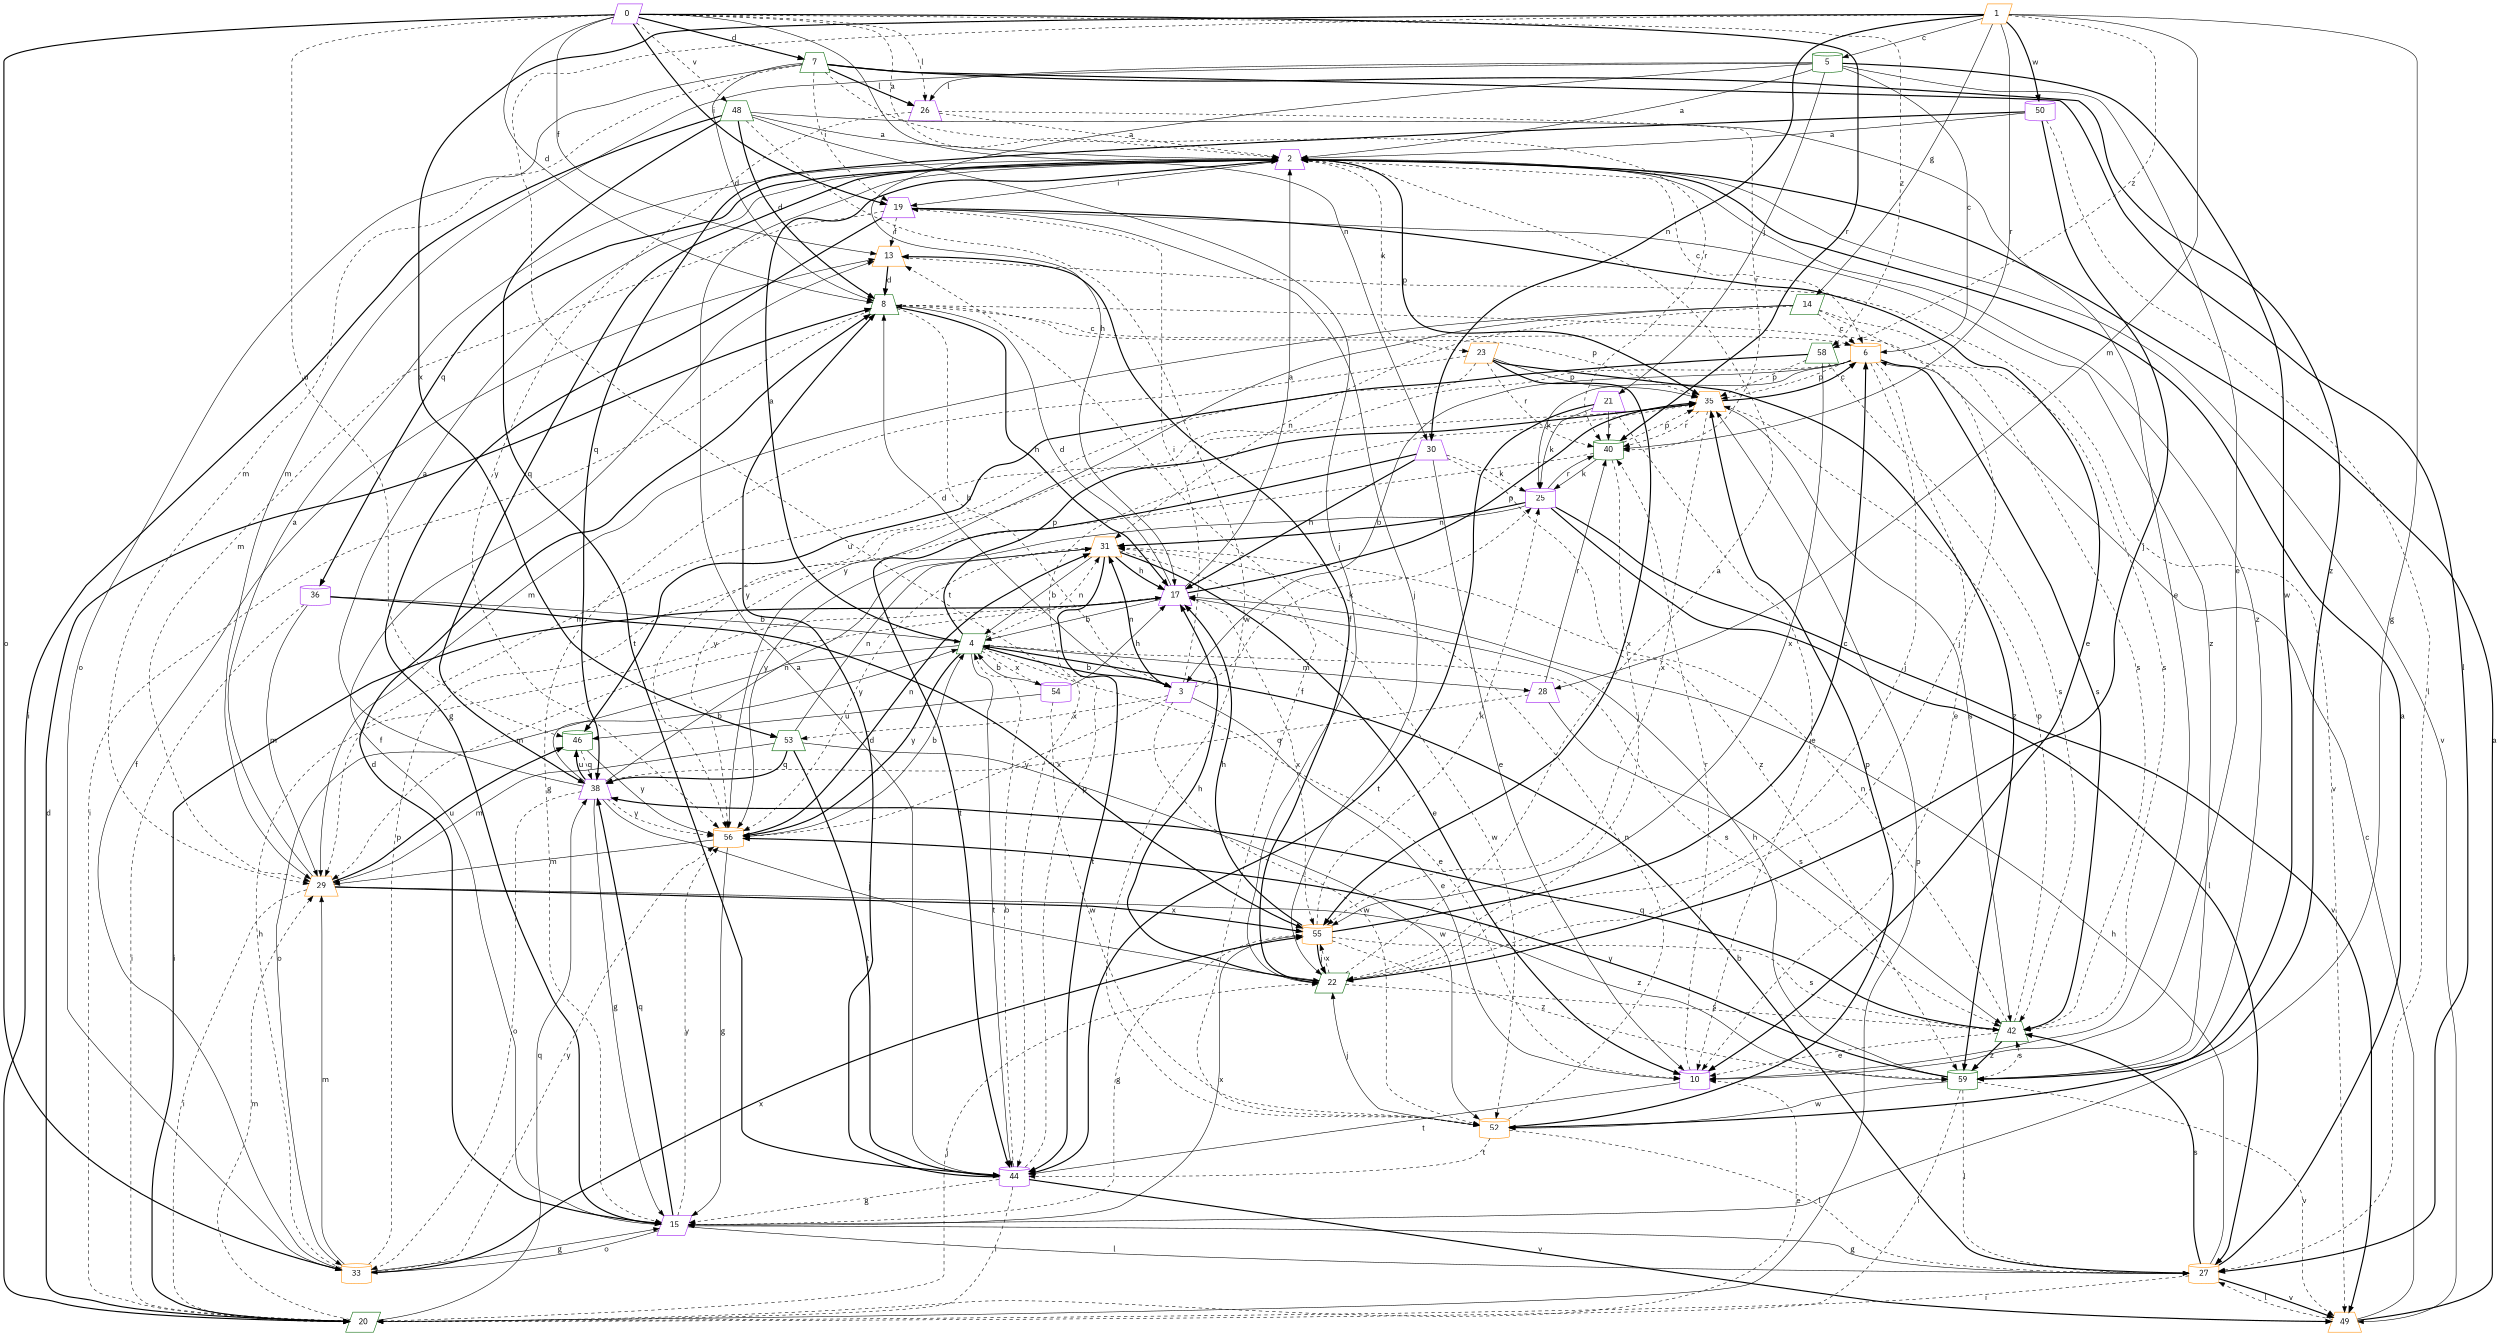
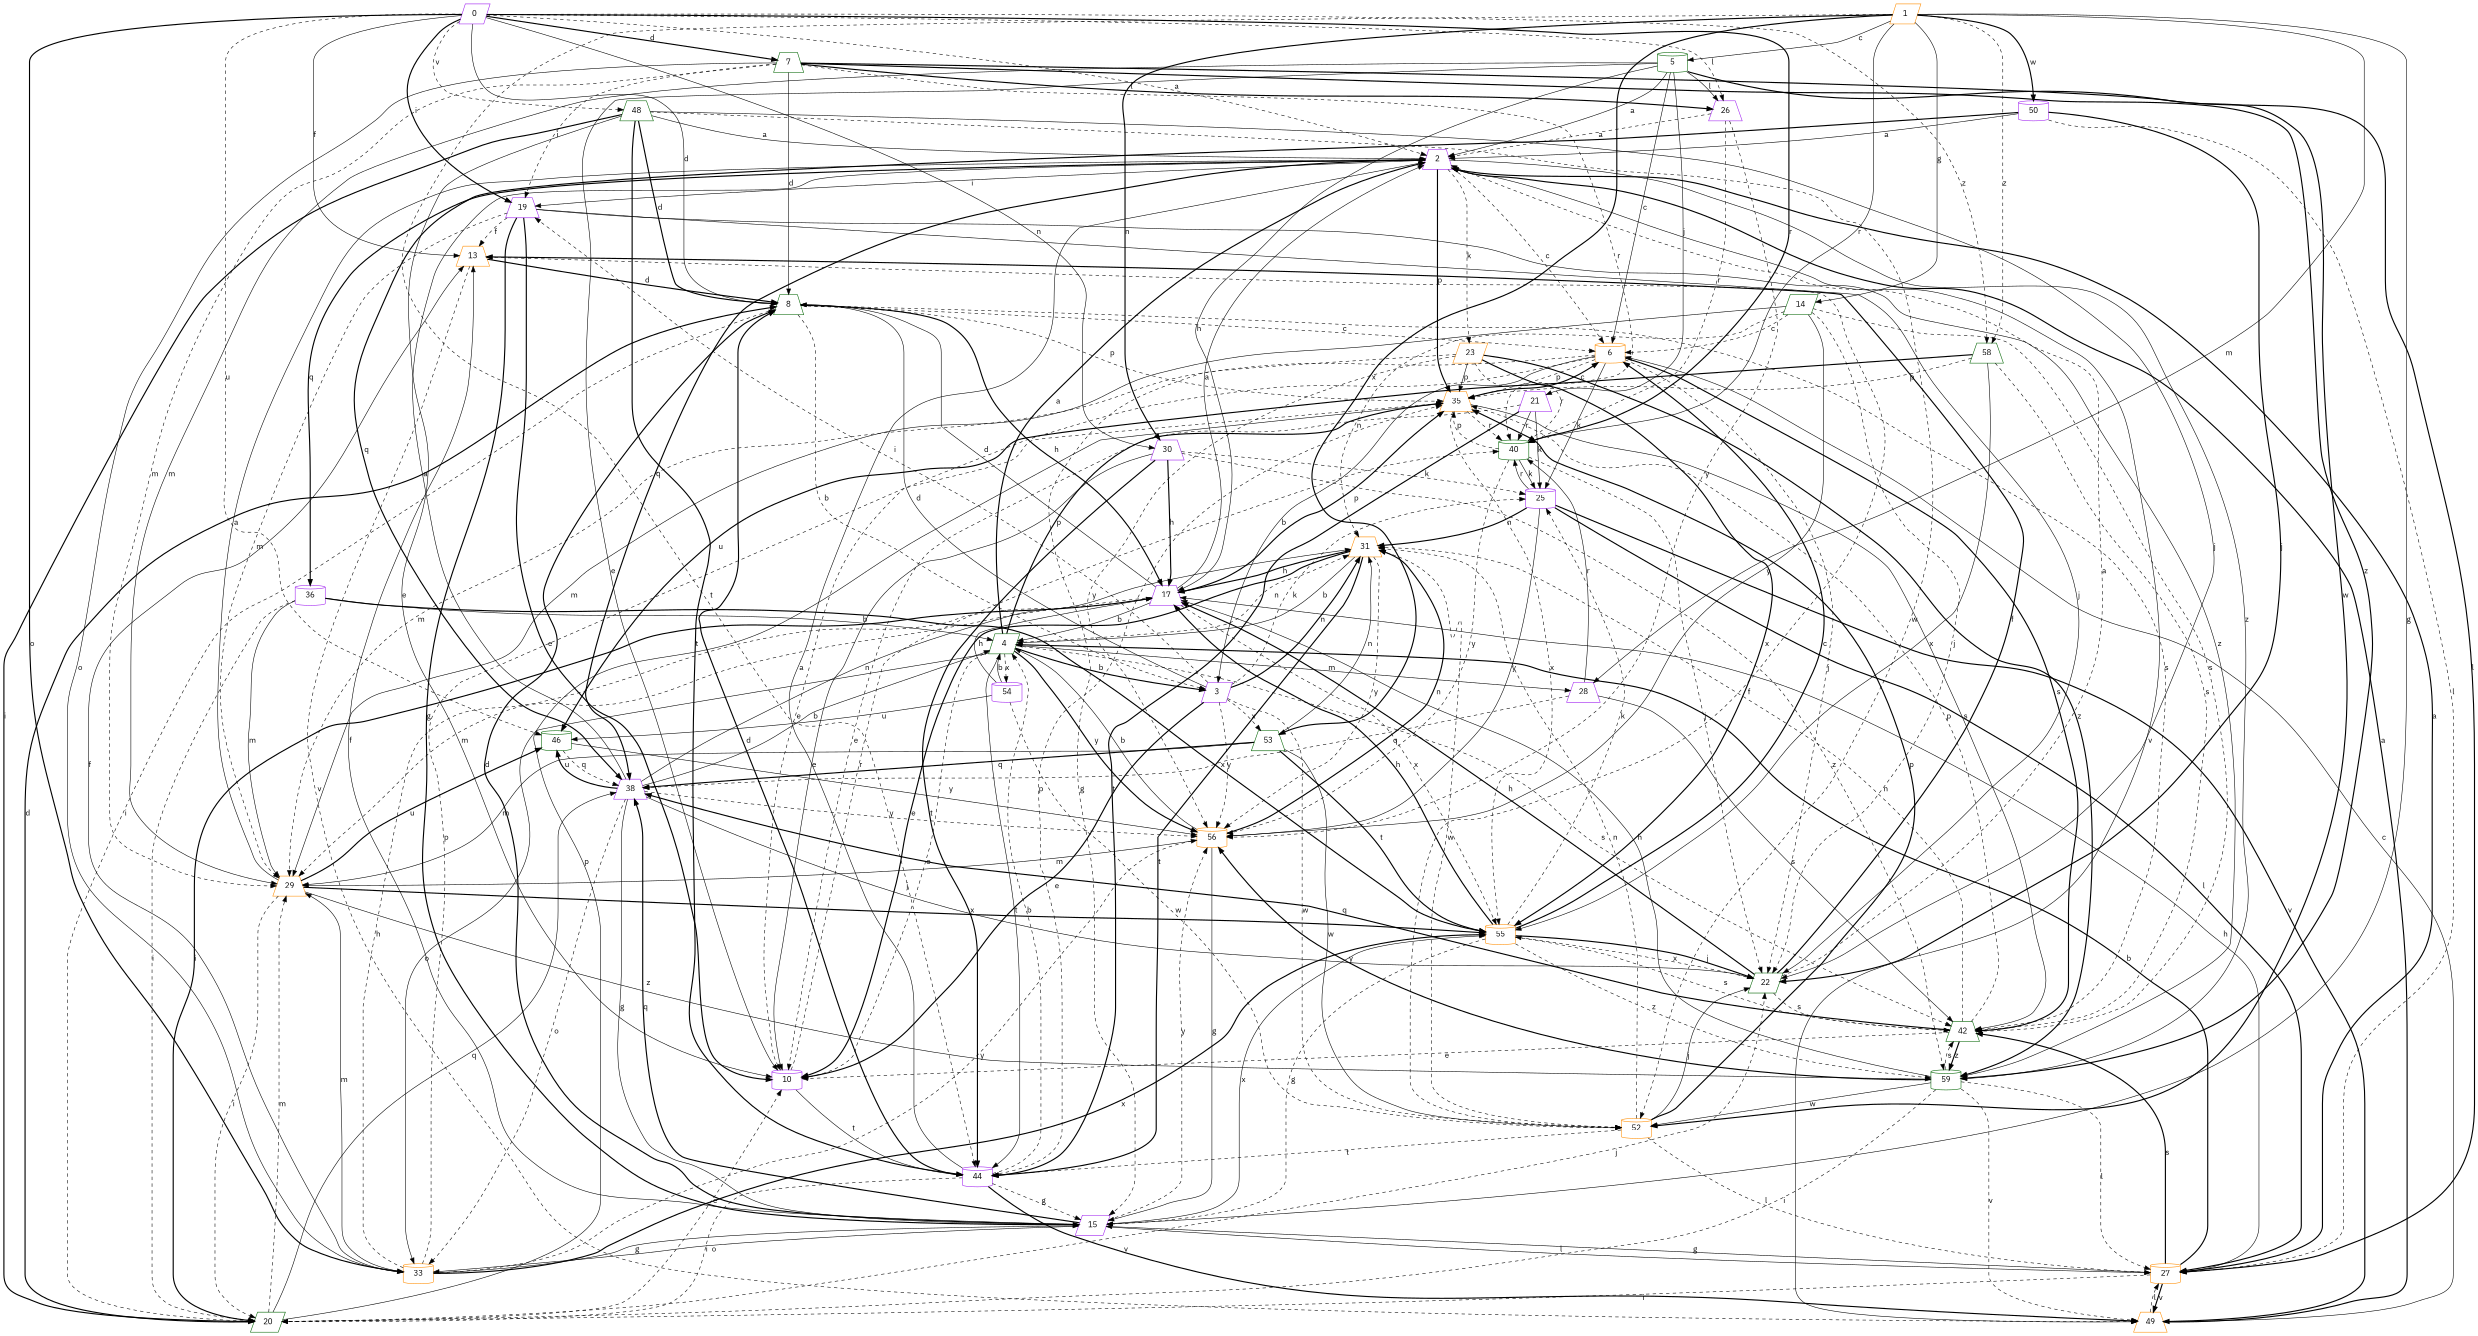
(1435, 888) -> (1017, 905)
(870, 1003) -> (1379, 845)
